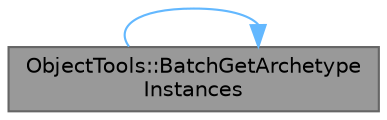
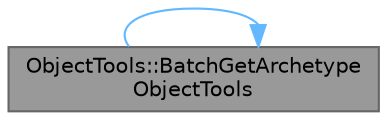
(194, 79) -> (194, 79)
